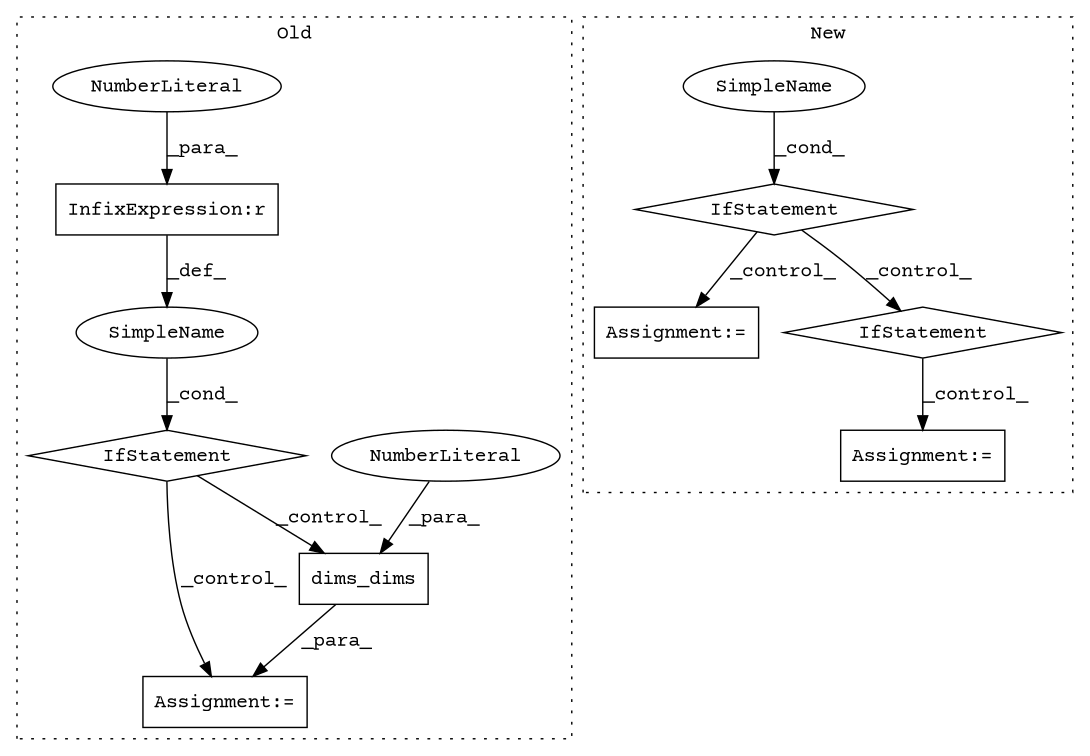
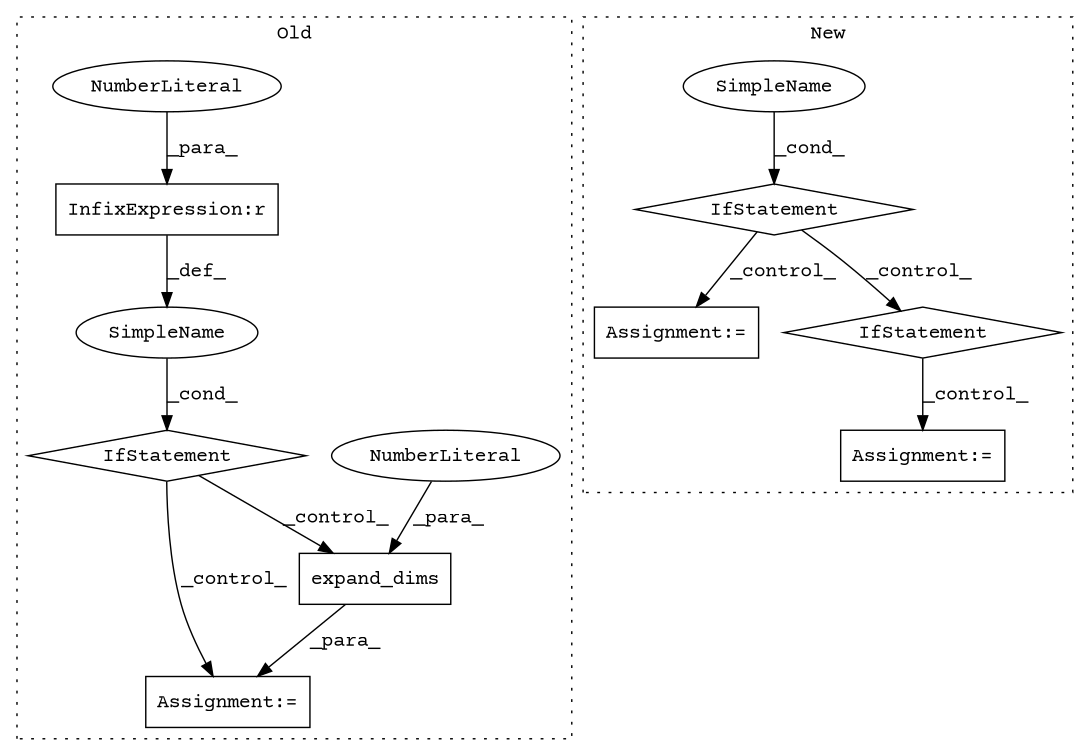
(364, 579) -> (375, 579)
